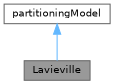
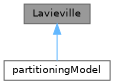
(57, 47) -> (57, 47)
